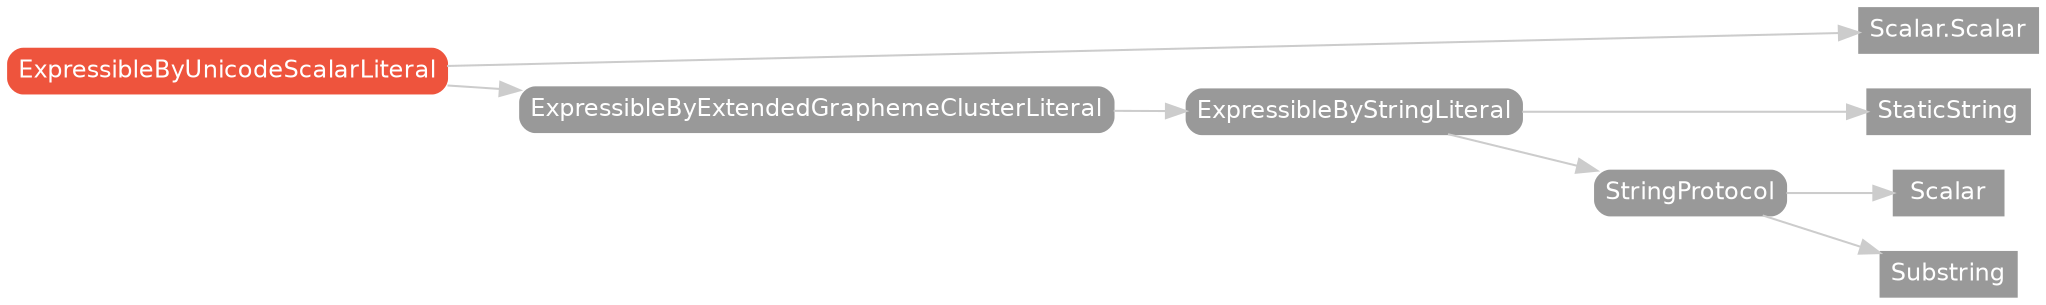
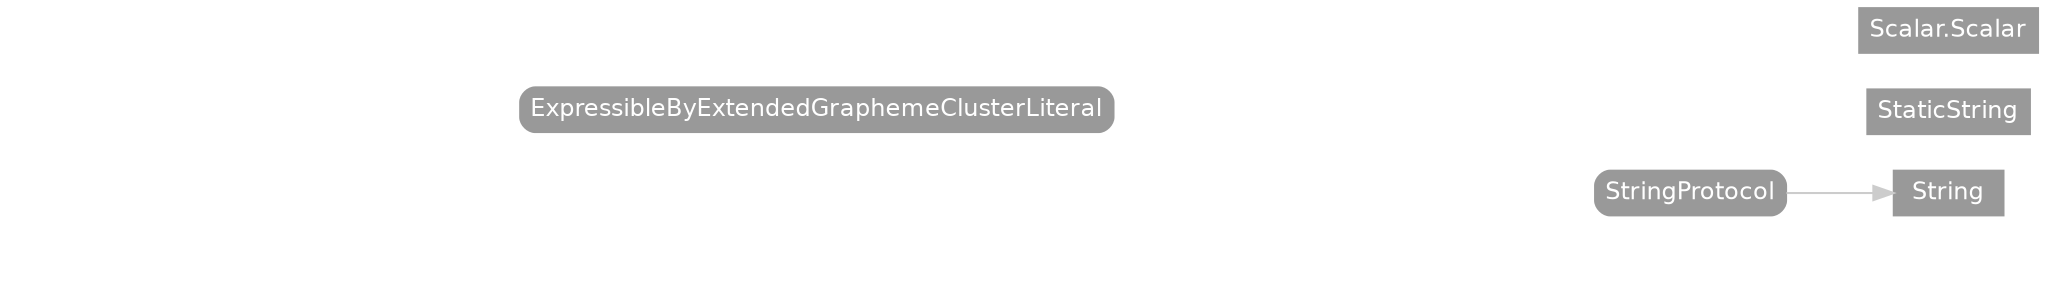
(228, 71) -> none
(1354, 112) -> none
(1949, 193) -> (1949, 193)
(1949, 274) -> none
